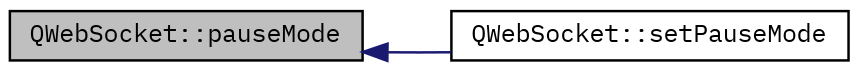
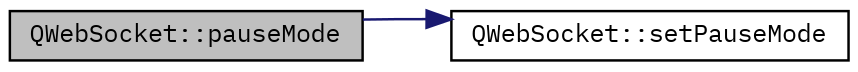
(420, 52) -> (395, 19)
